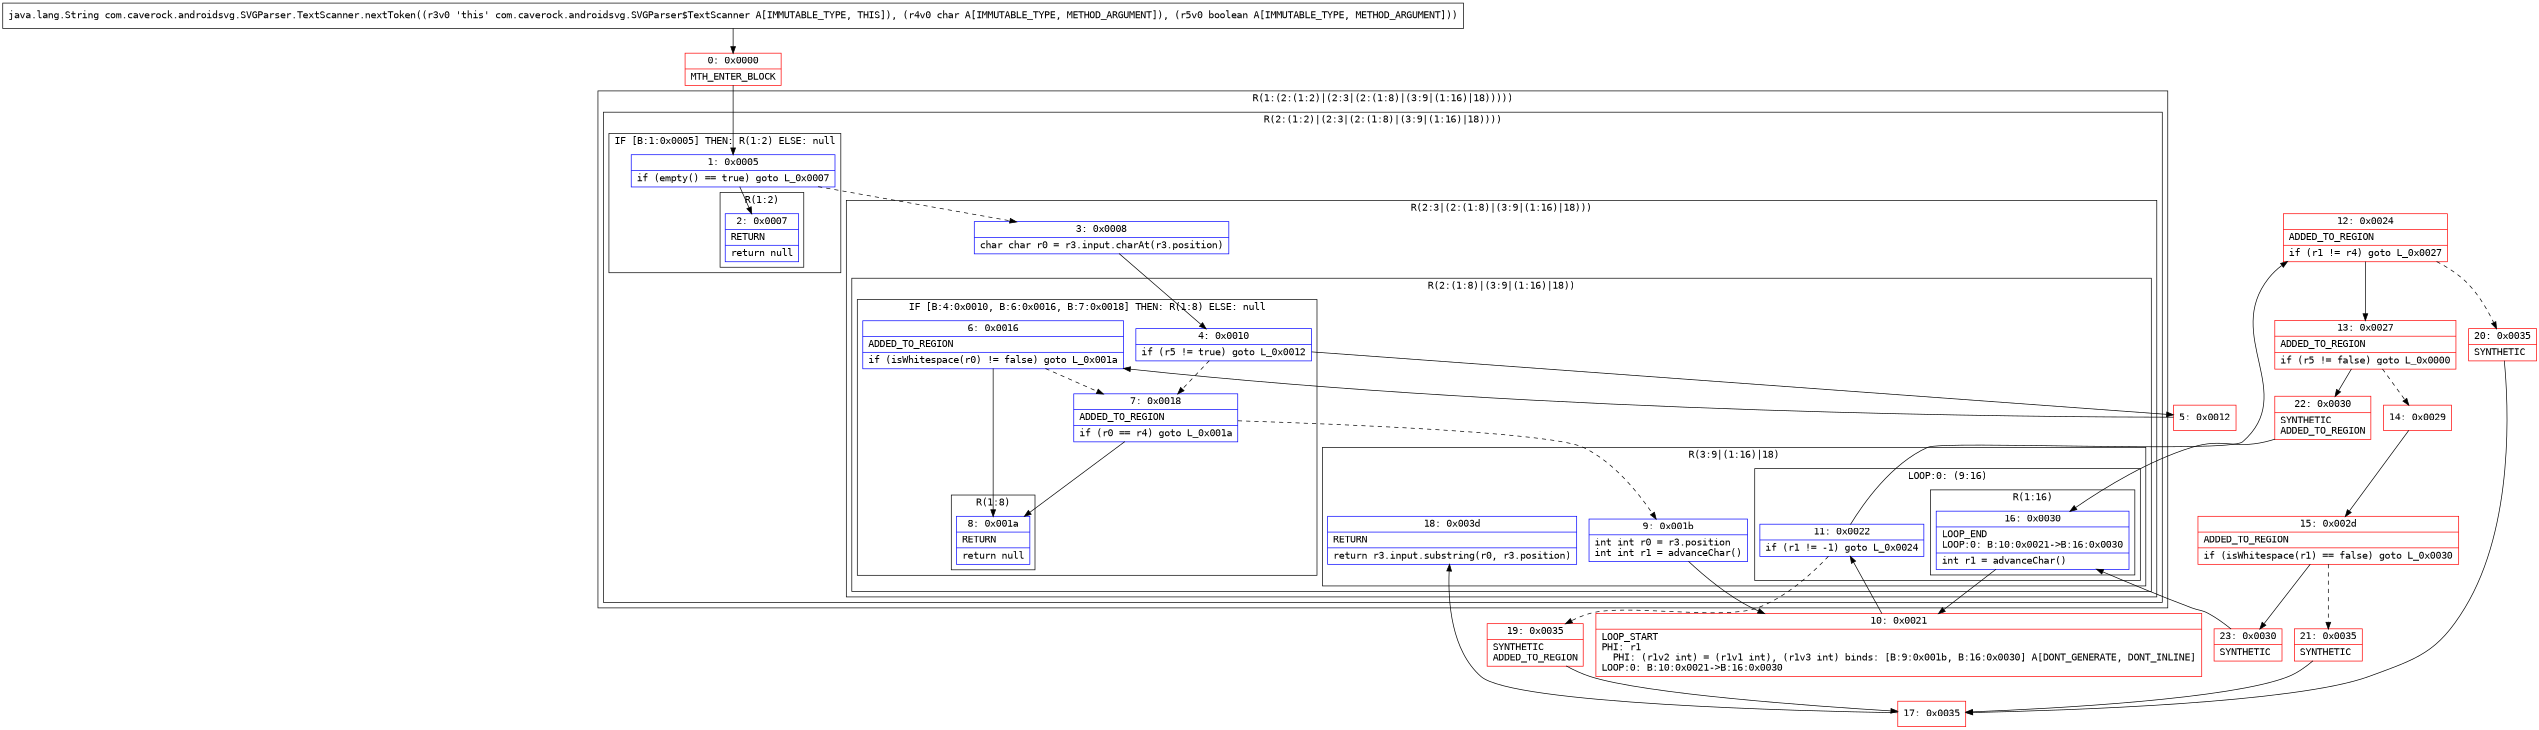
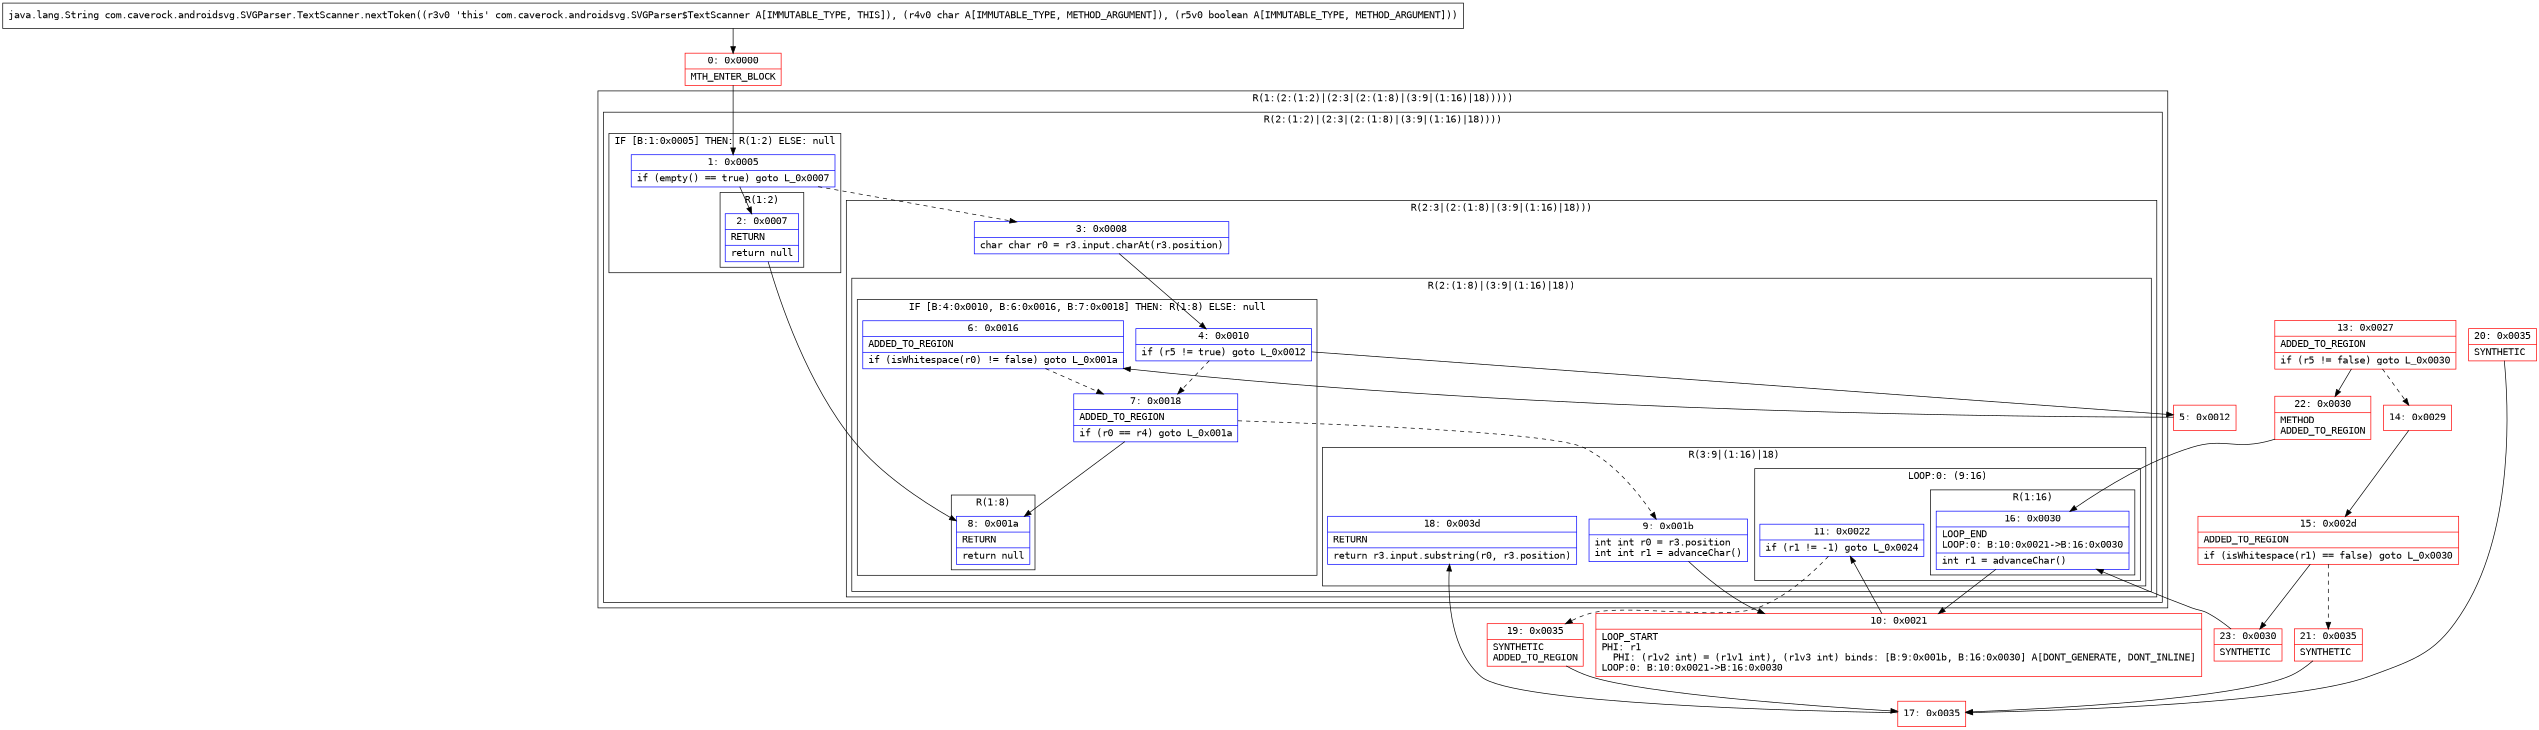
(2365, 238) -> none
(2365, 361) -> (2365, 361)
(2306, 421) -> (2297, 421)
(993, 439) -> (832, 410)
